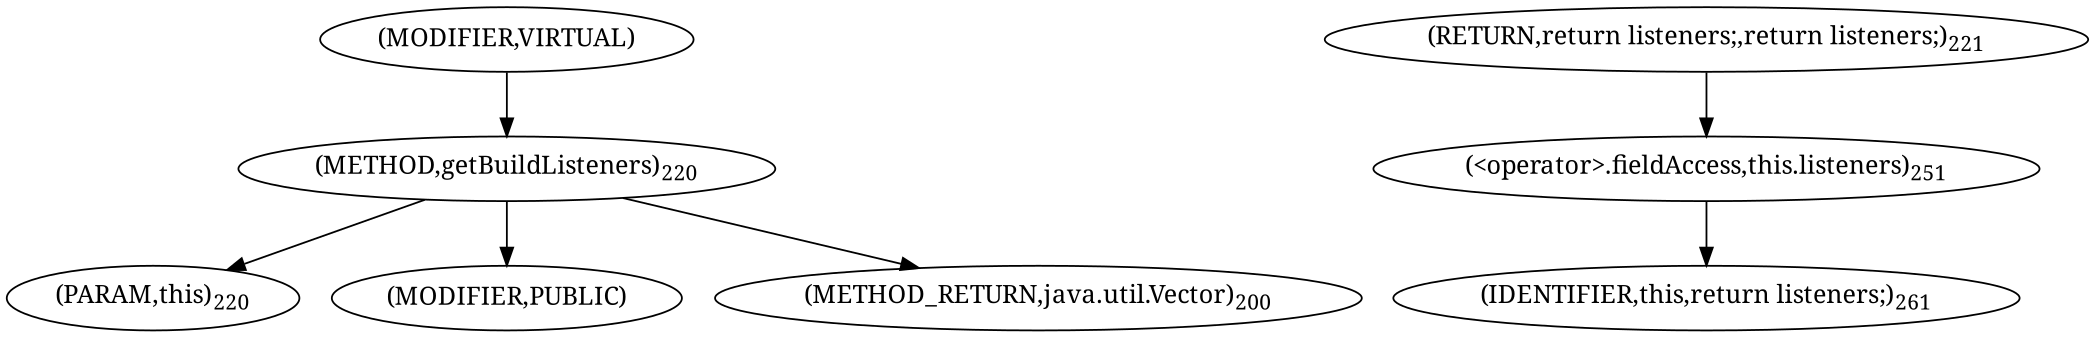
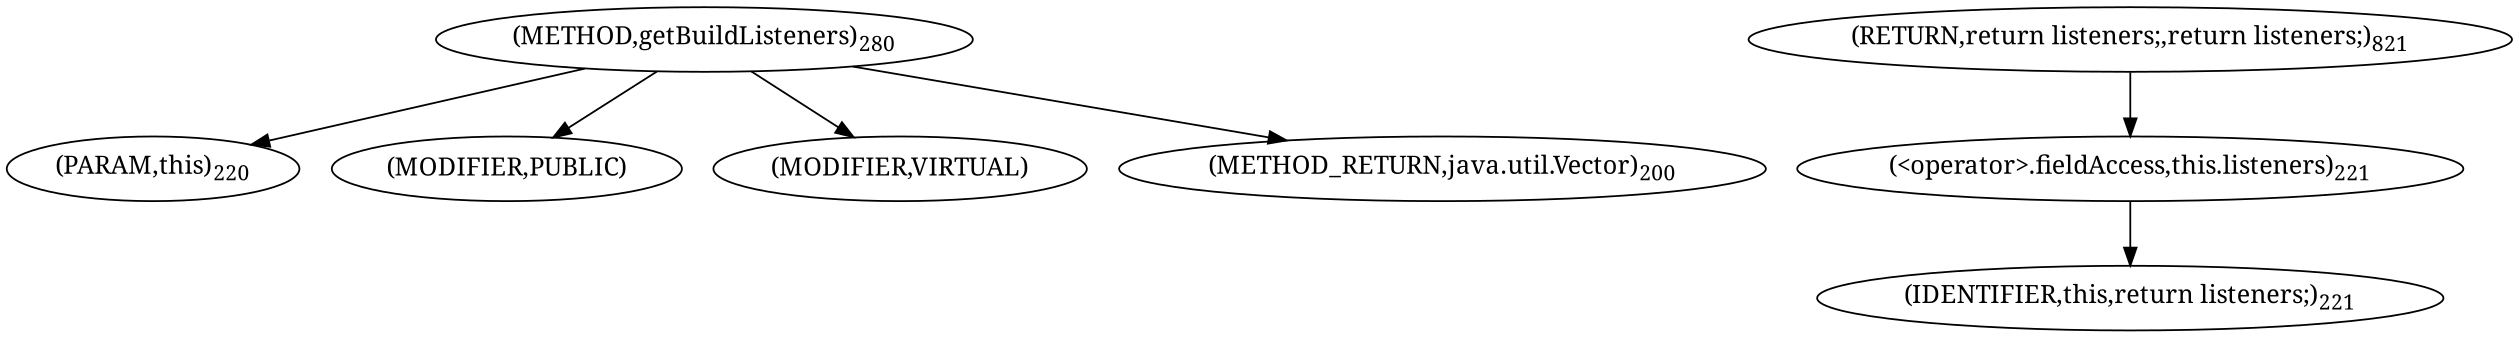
(1967, 37) -> (2391, 37)
(507, 95) -> (795, 99)
(680, 166) -> (878, 37)
(1929, 166) -> (2353, 166)
(1914, 295) -> (2338, 295)
